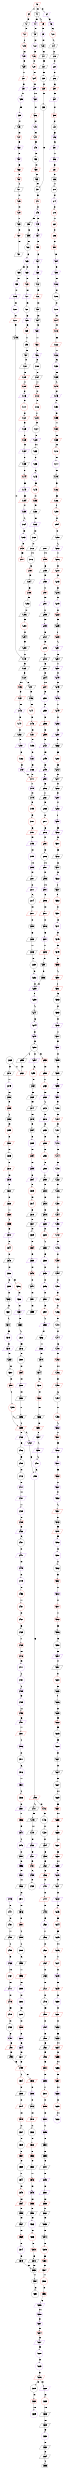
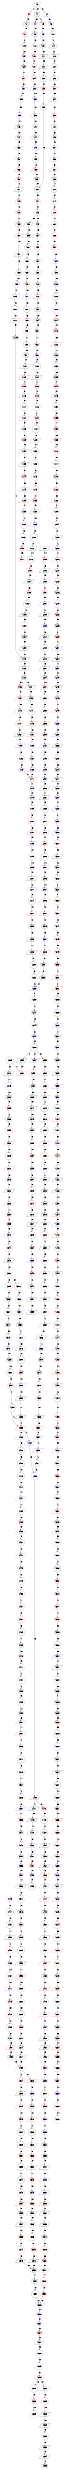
(23, 267) -> (19, 263)
none -> (37, 2300)
